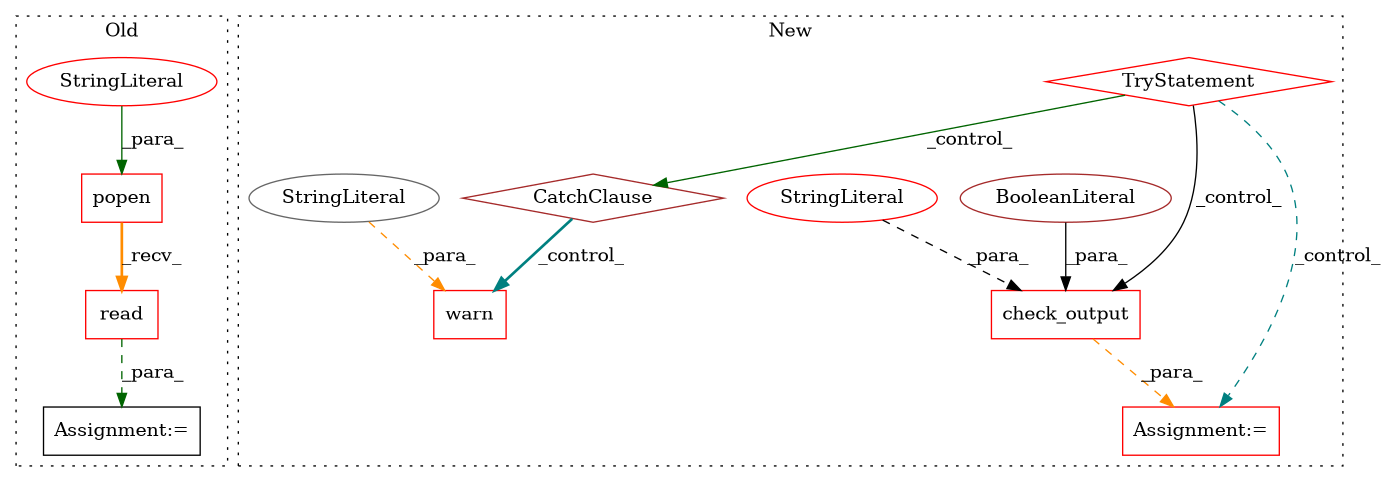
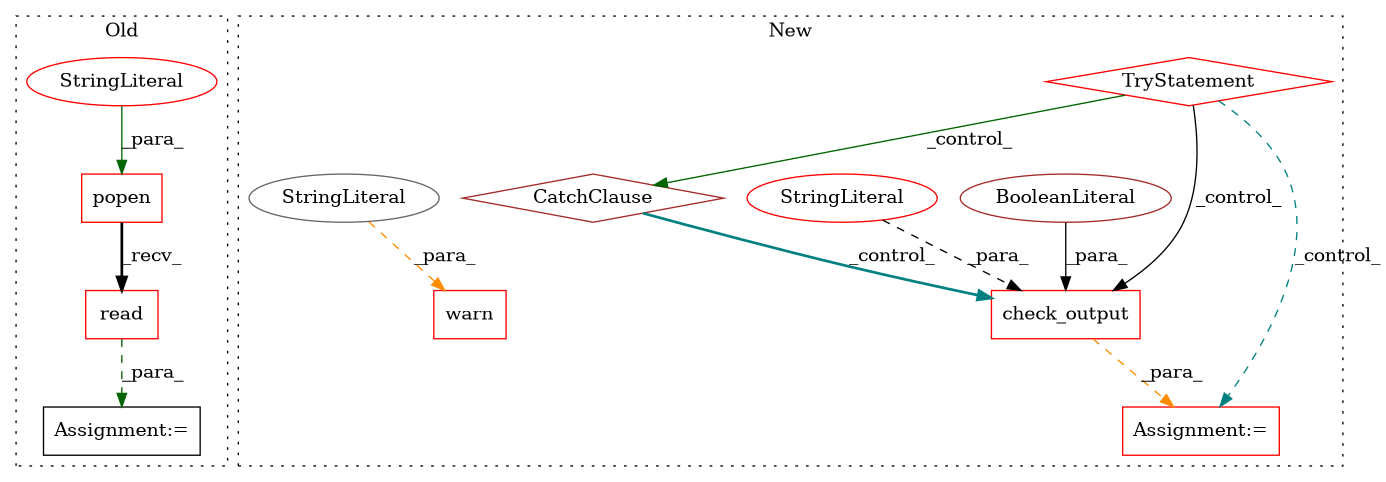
(122, 250) -> (122, 250)
(539, 250) -> (810, 257)
